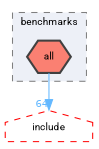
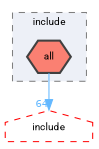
(49, 22) -> (49, 22)
